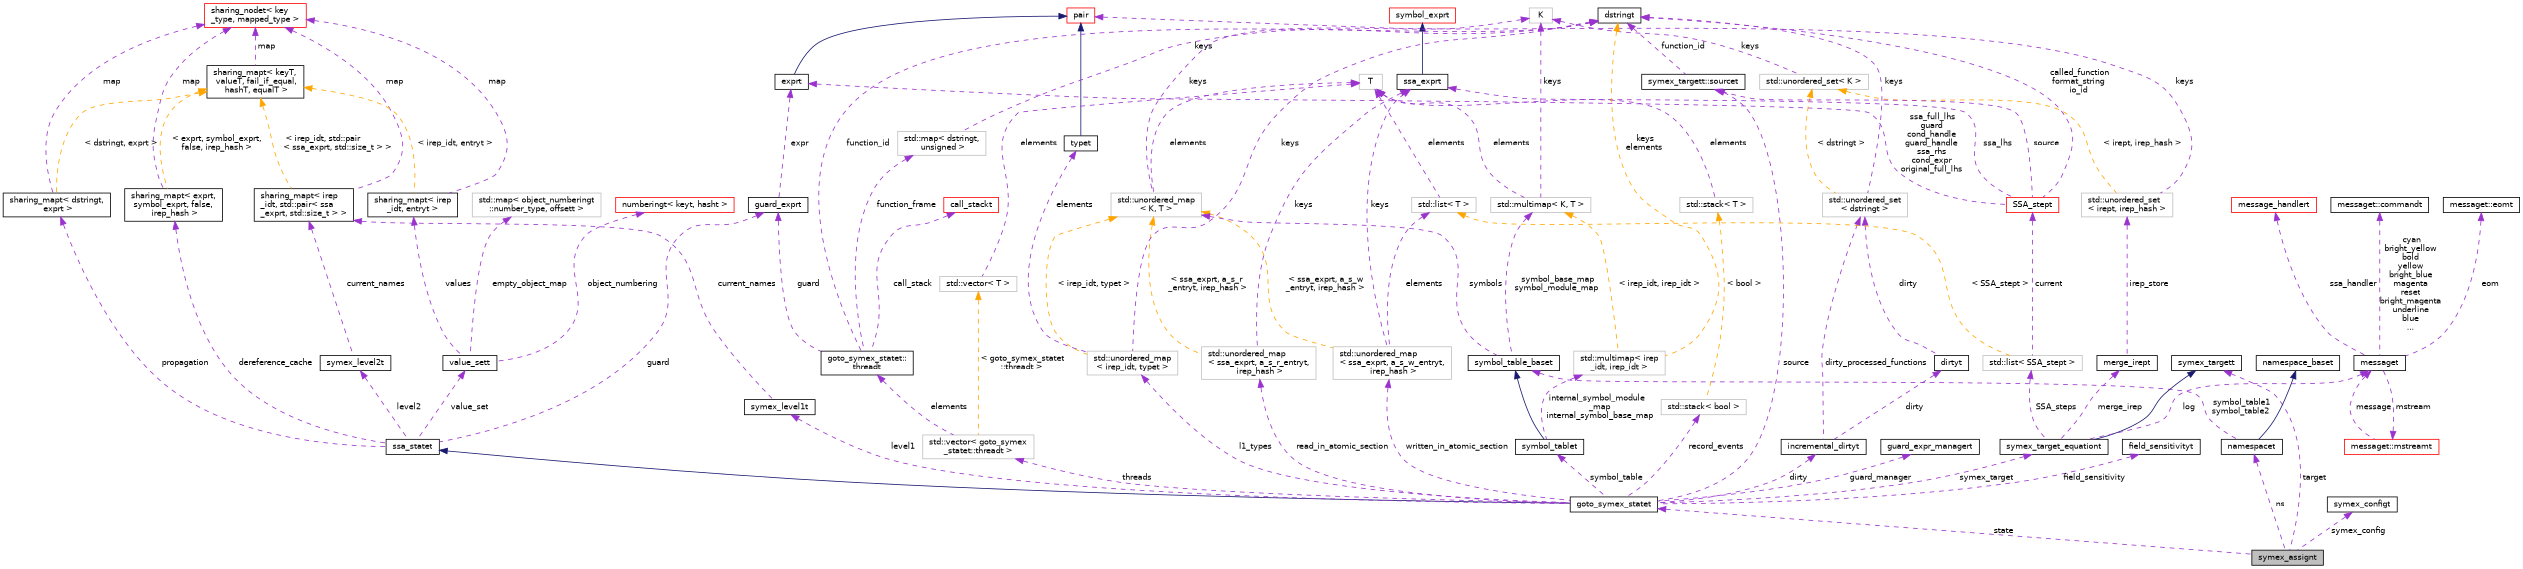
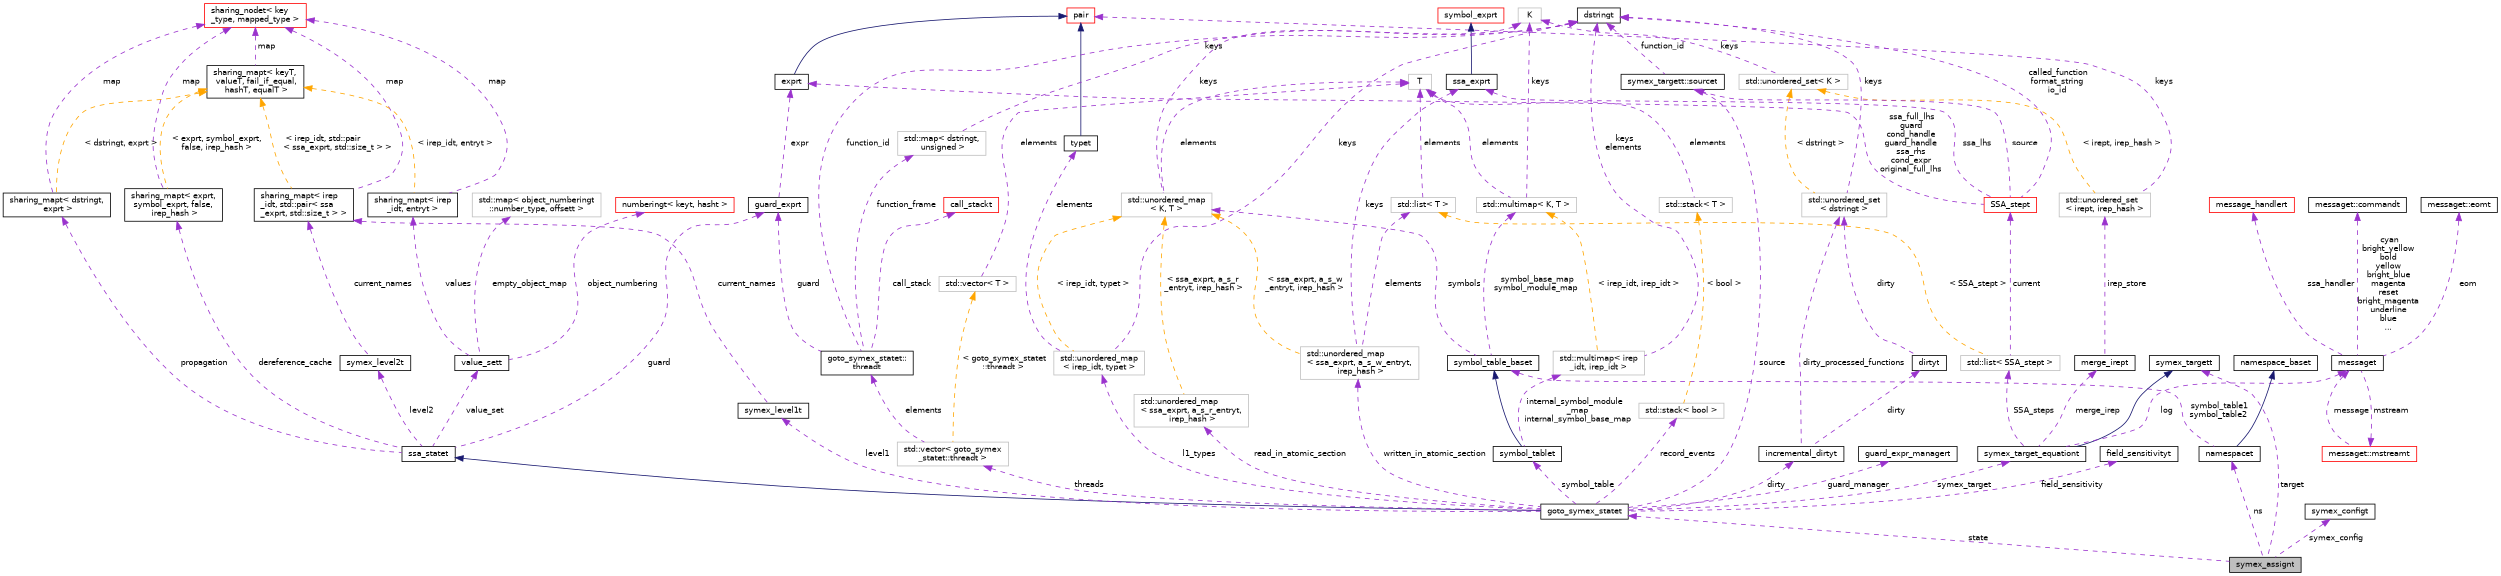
(1288, 197) -> none
(1659, 212) -> (1639, 212)
